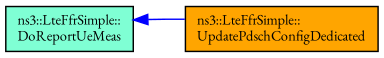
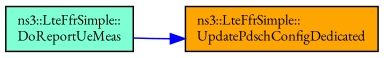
(166, 19) -> (152, 39)
